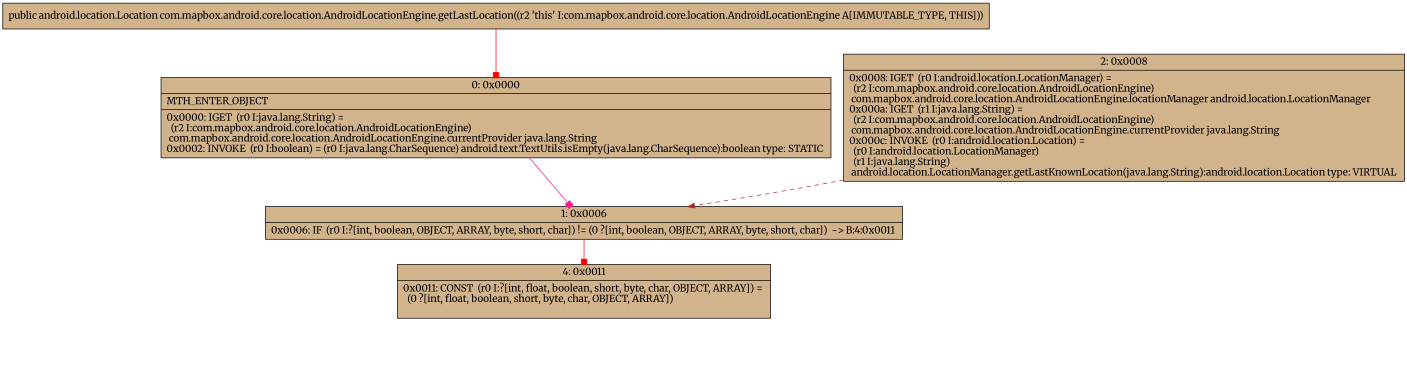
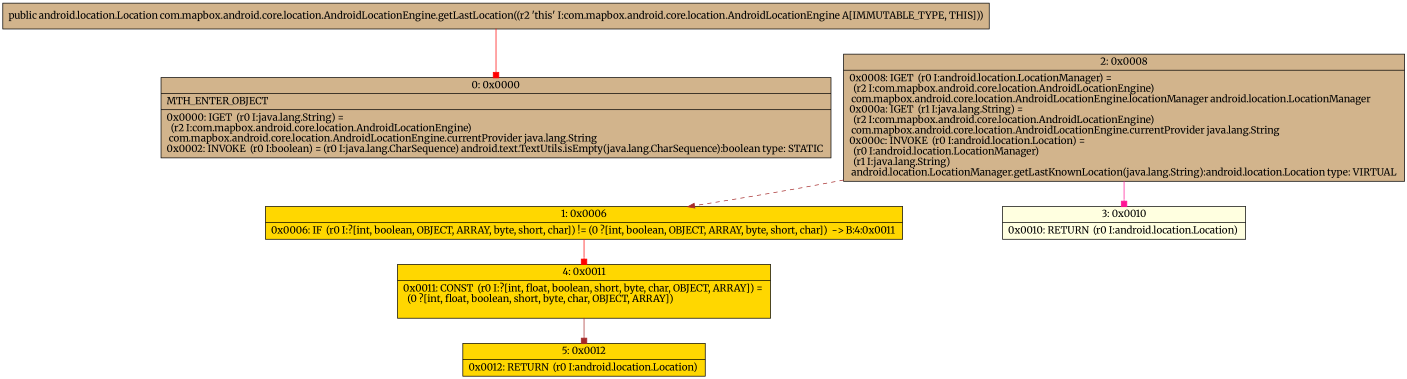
(548, 179) -> none
(584, 223) -> (584, 223)
none -> (1124, 223)
(584, 291) -> (584, 291)
none -> (584, 360)
